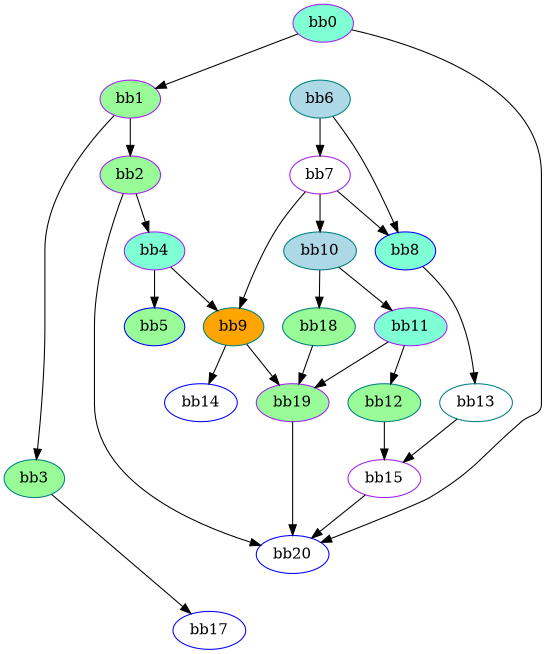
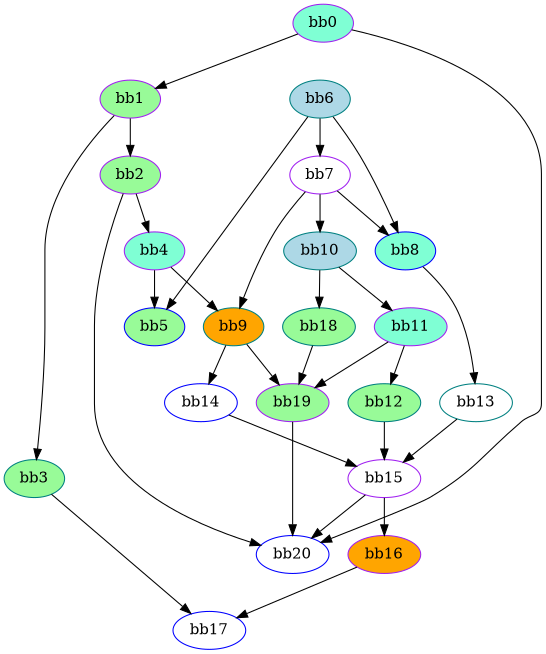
none -> (240, 209)
none -> (285, 437)
none -> (384, 554)
